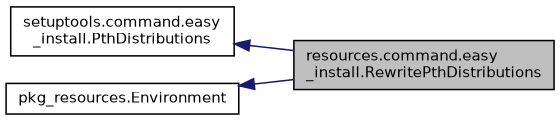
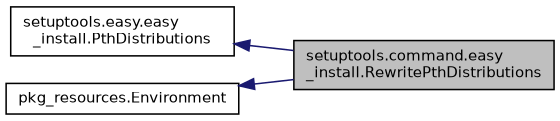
(122, 31) -> (122, 31)
(424, 65) -> (424, 65)
